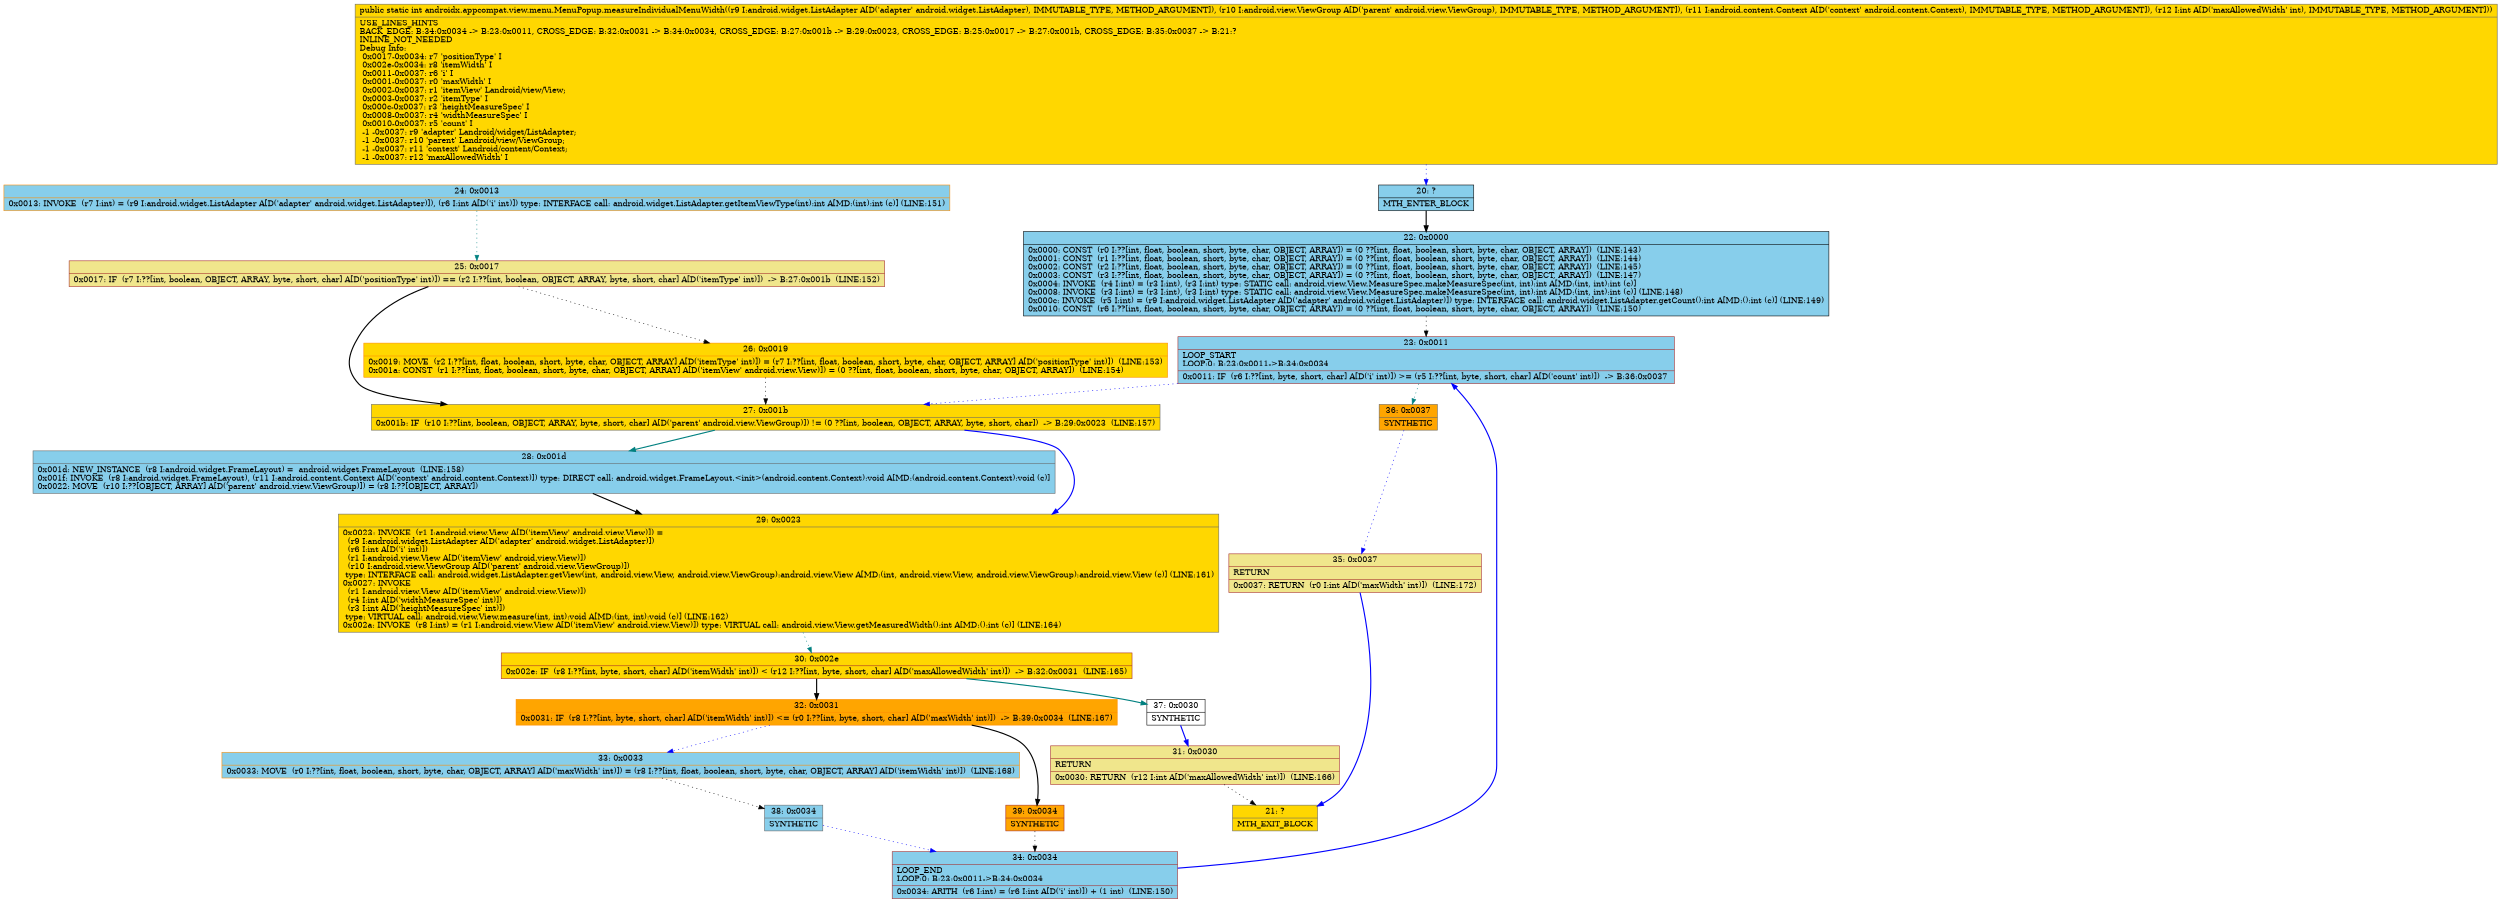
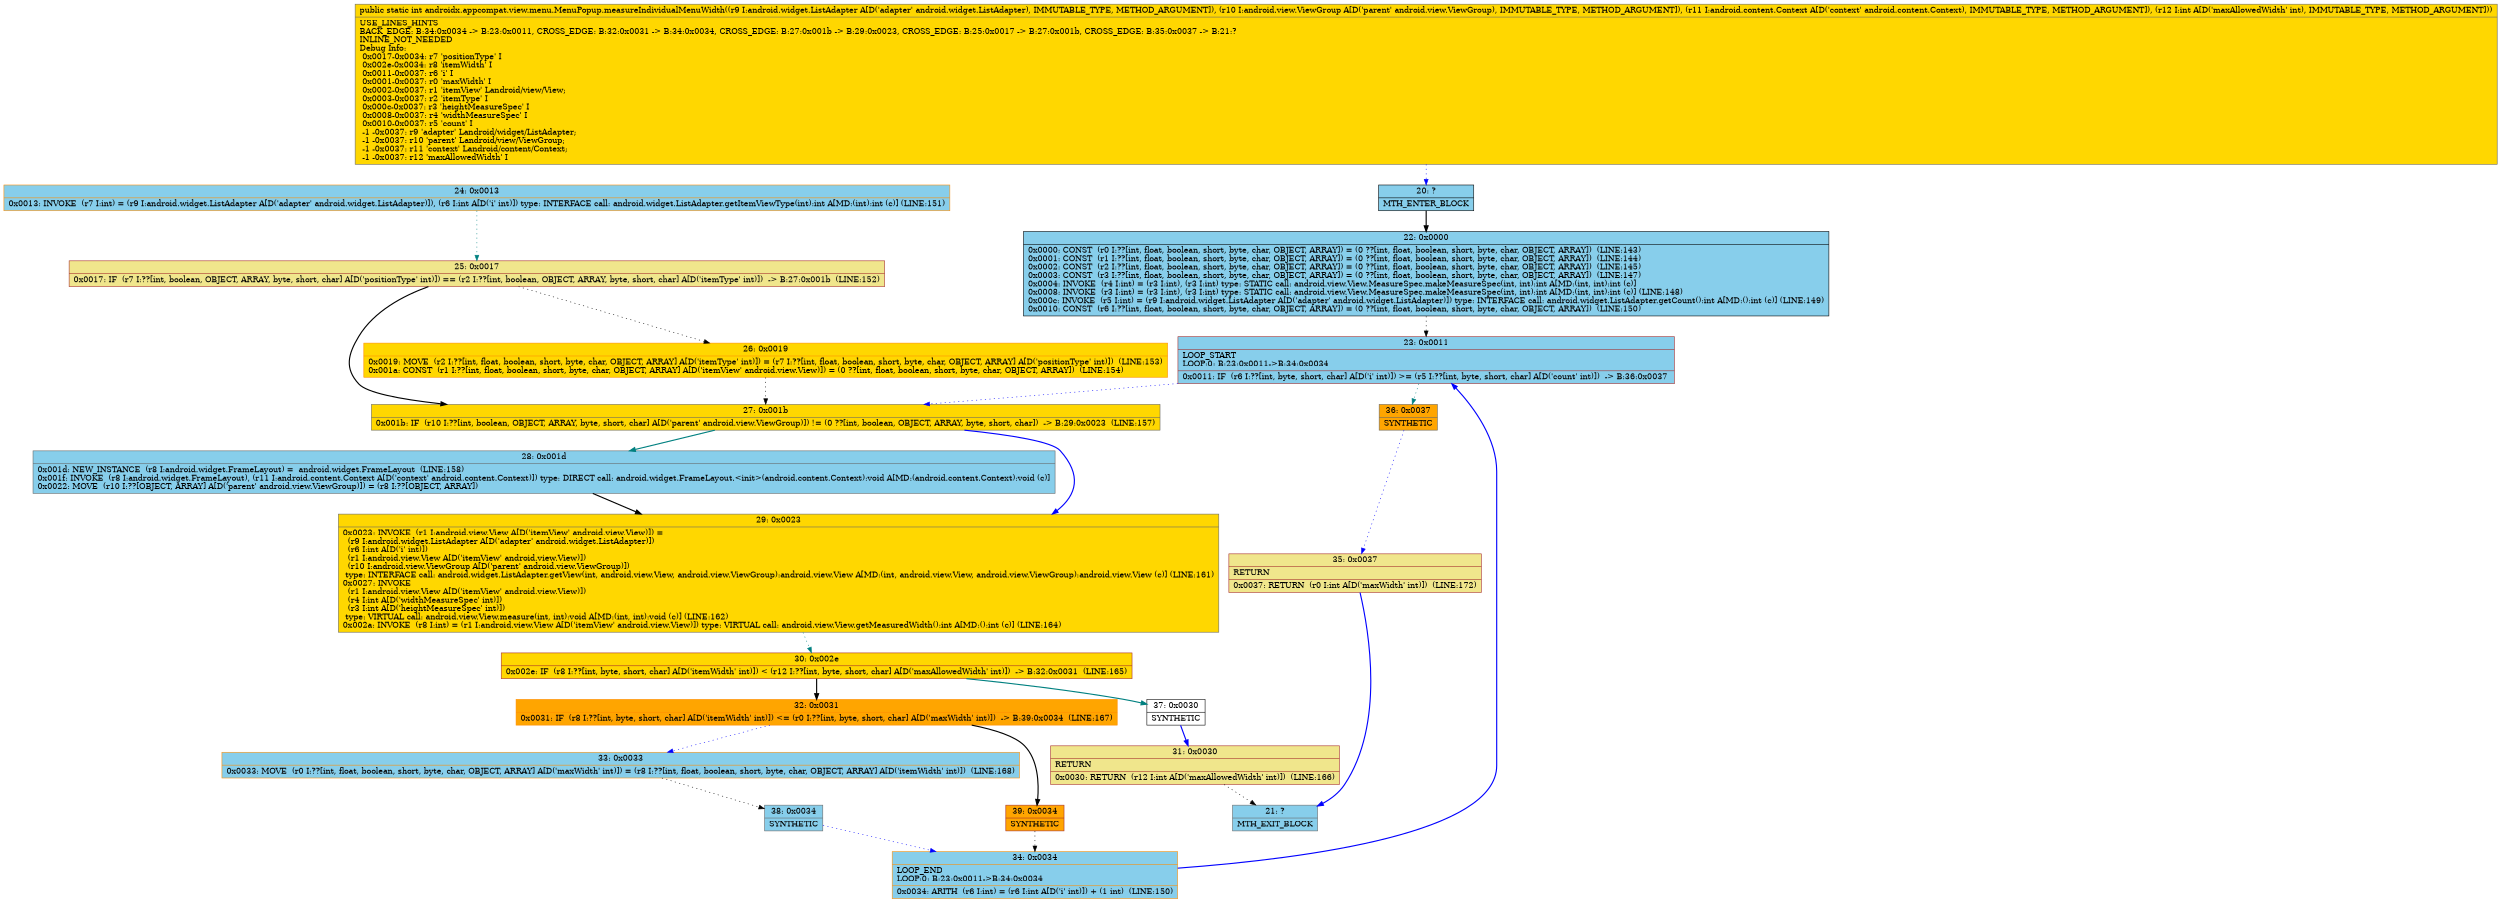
(1275, 818) -> (1275, 818)
(1035, 875) -> (1035, 875)
